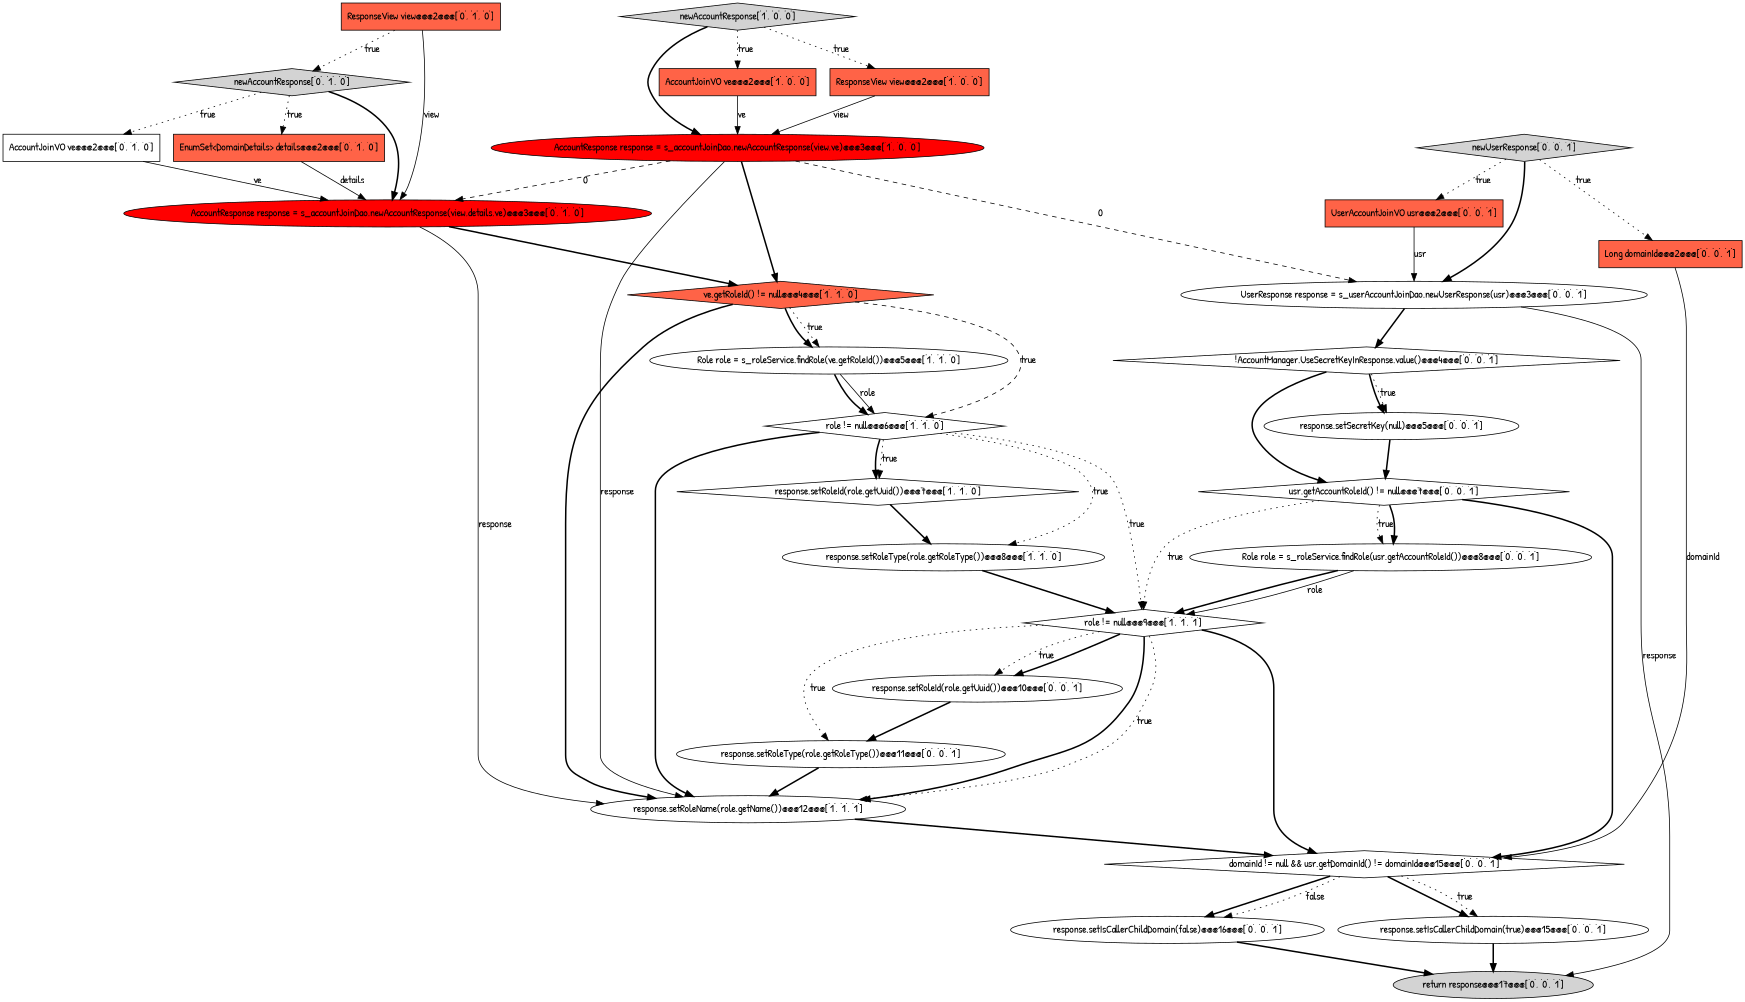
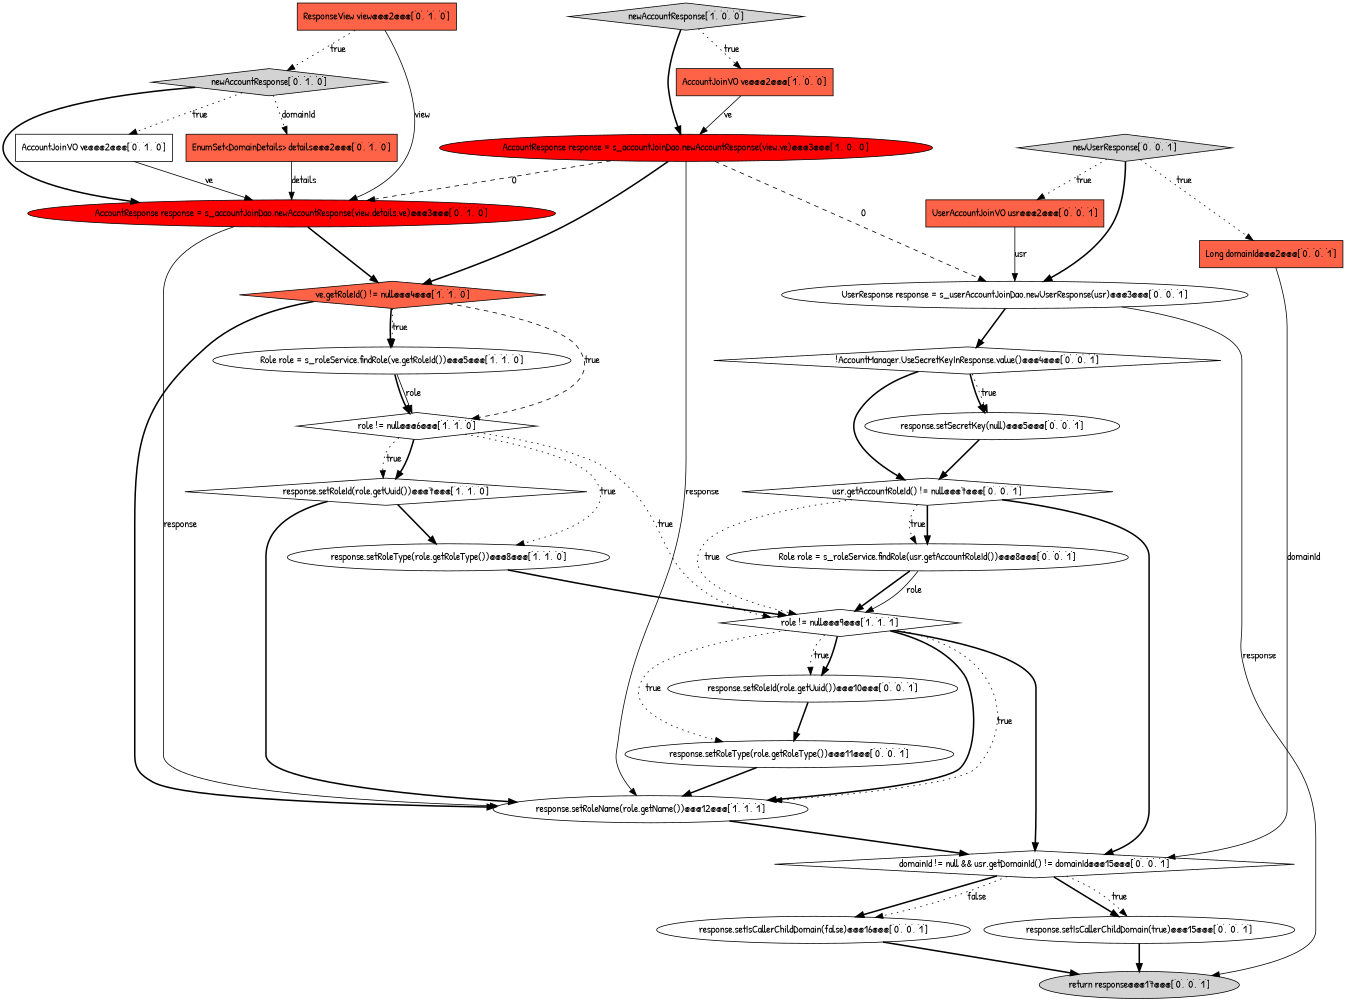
(910, 82) -> none
(295, 115) -> (298, 115)
(655, 558) -> (266, 737)
